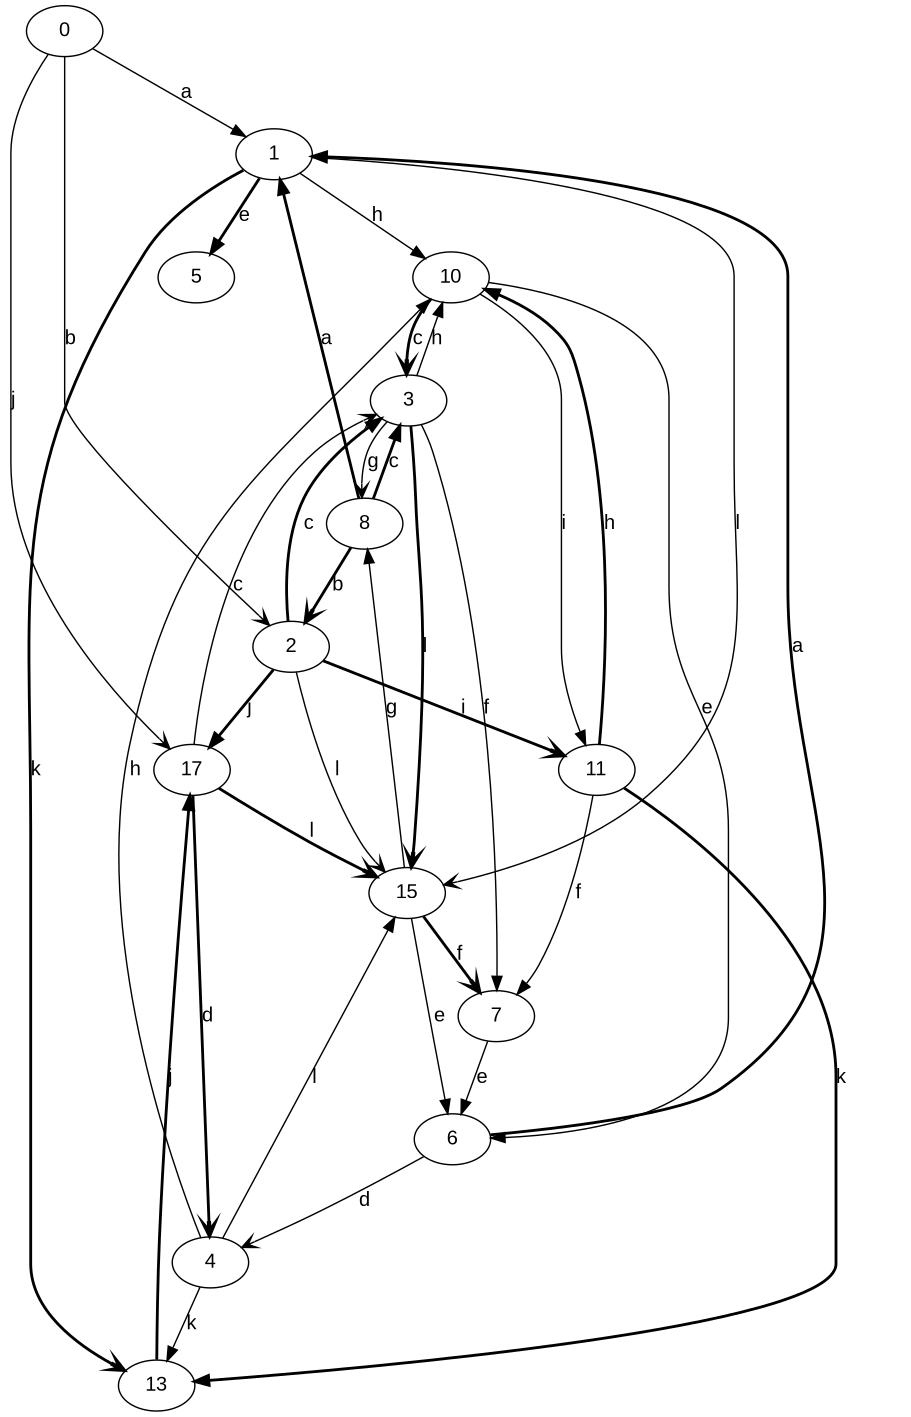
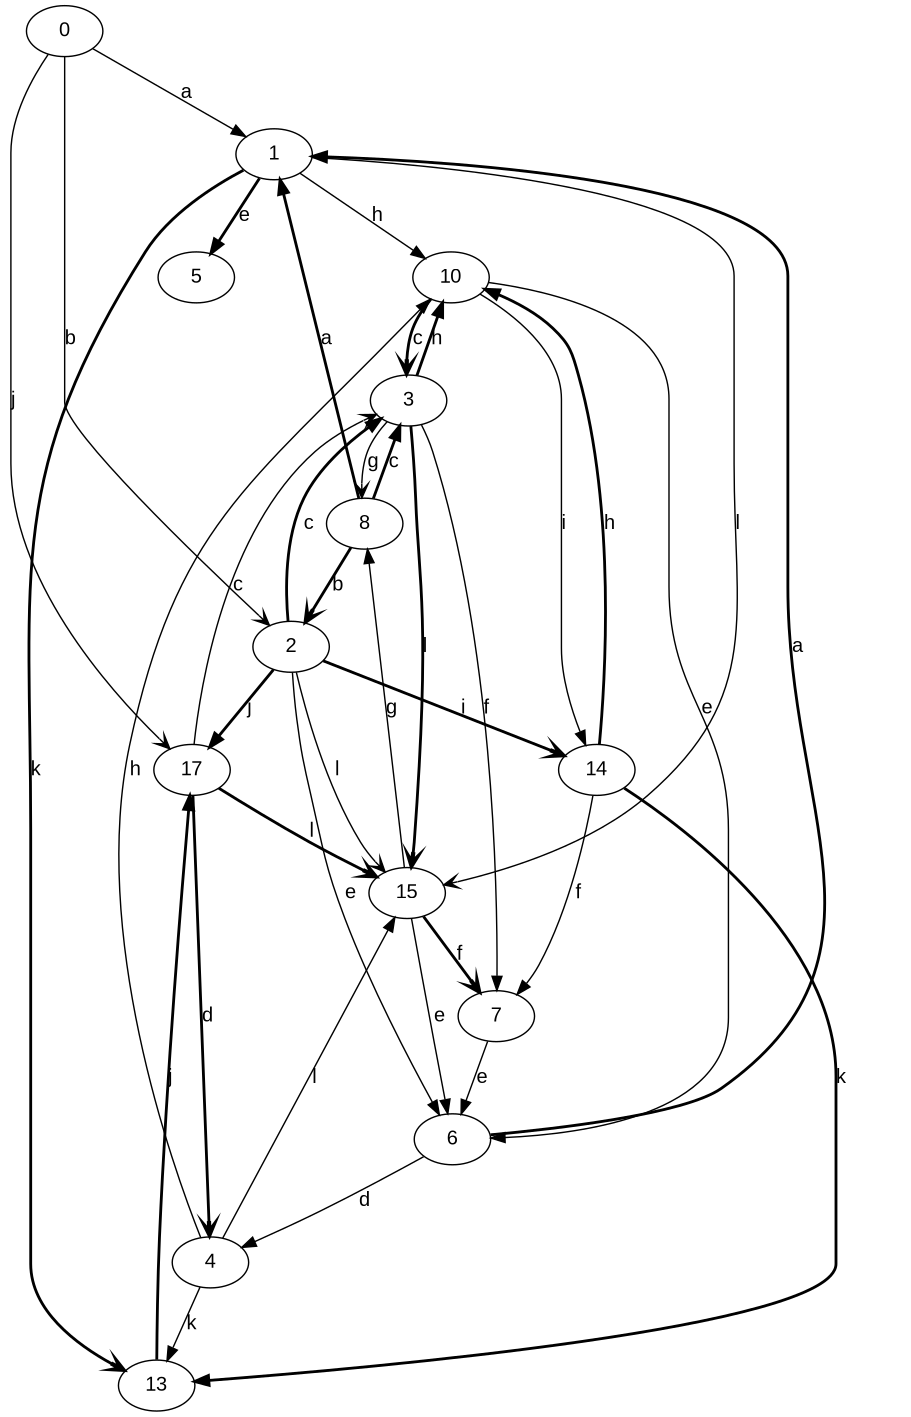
(427, 346) -> (427, 346)
(597, 770) -> (597, 770)
none -> (337, 896)
(340, 1201) -> (340, 1201)
